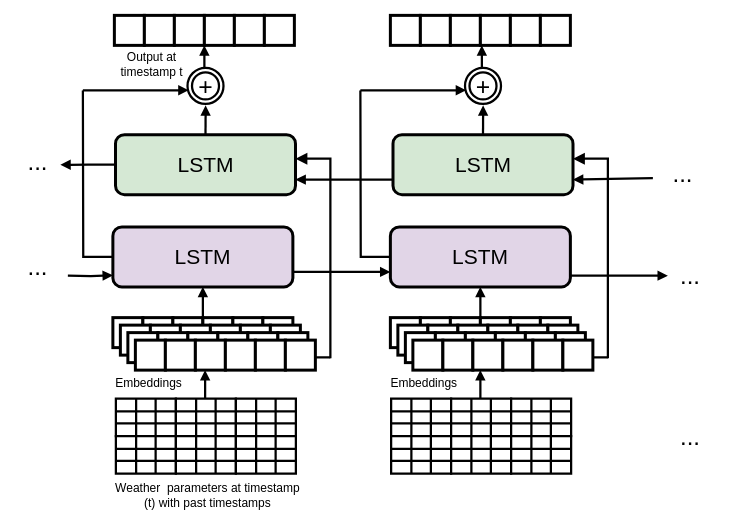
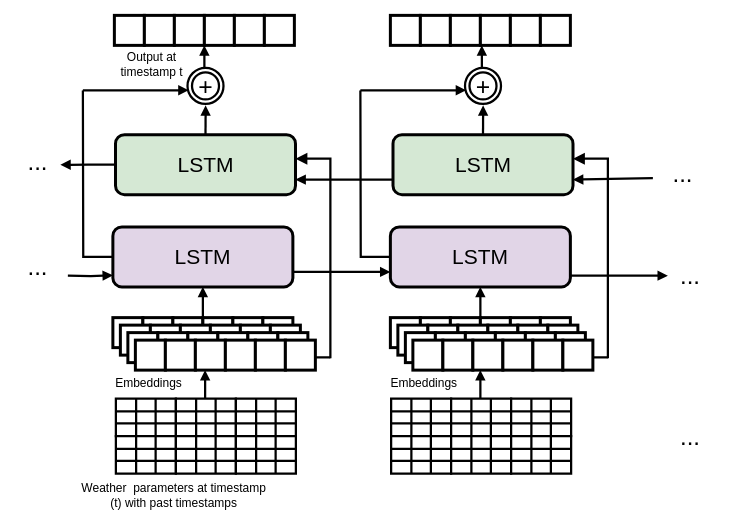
(208, 495) -> (174, 495)
